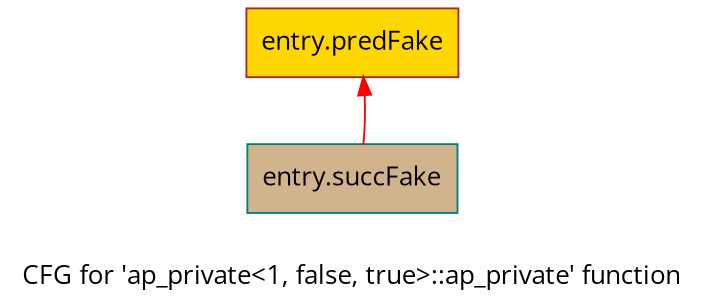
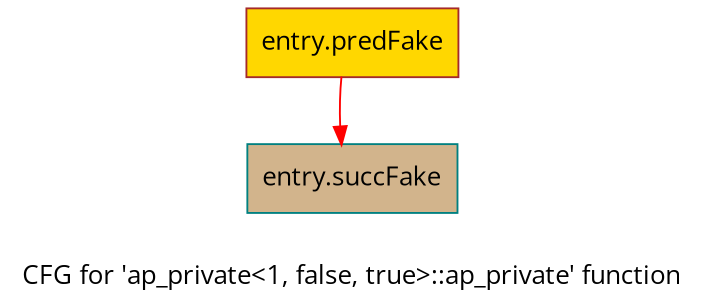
(365, 120) -> (340, 101)
